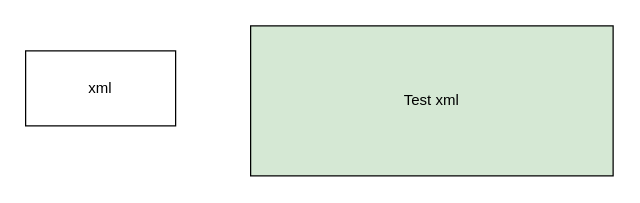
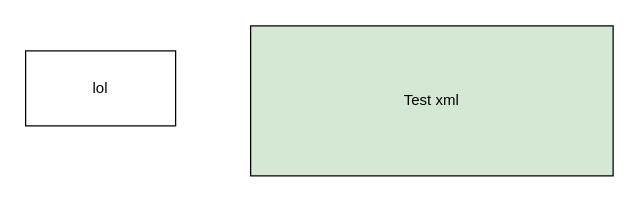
(101, 88) -> (101, 88)
